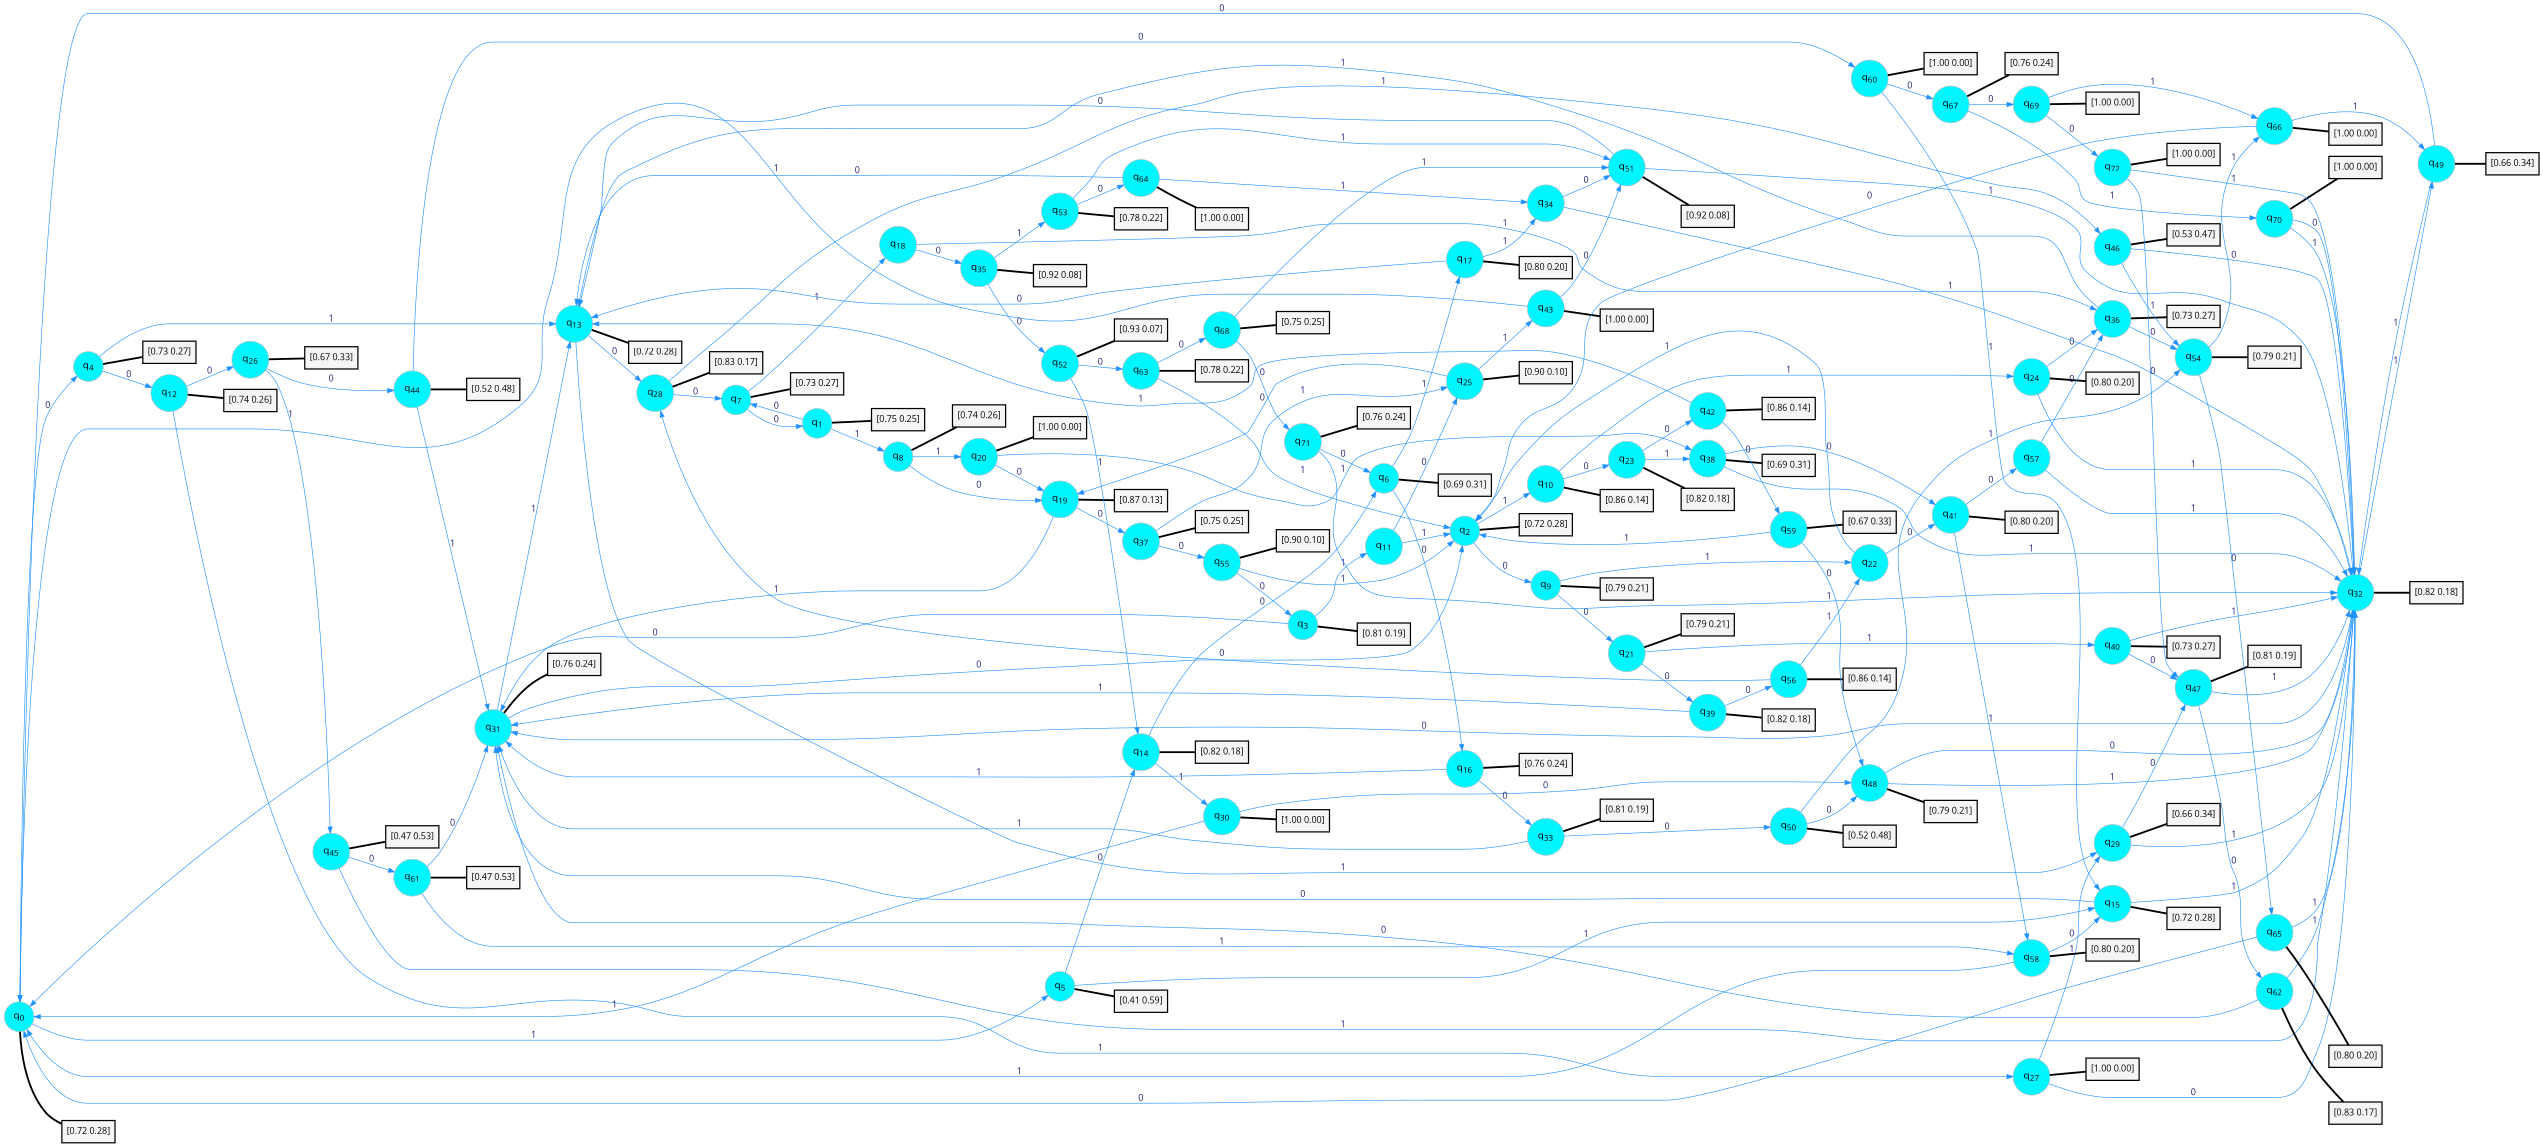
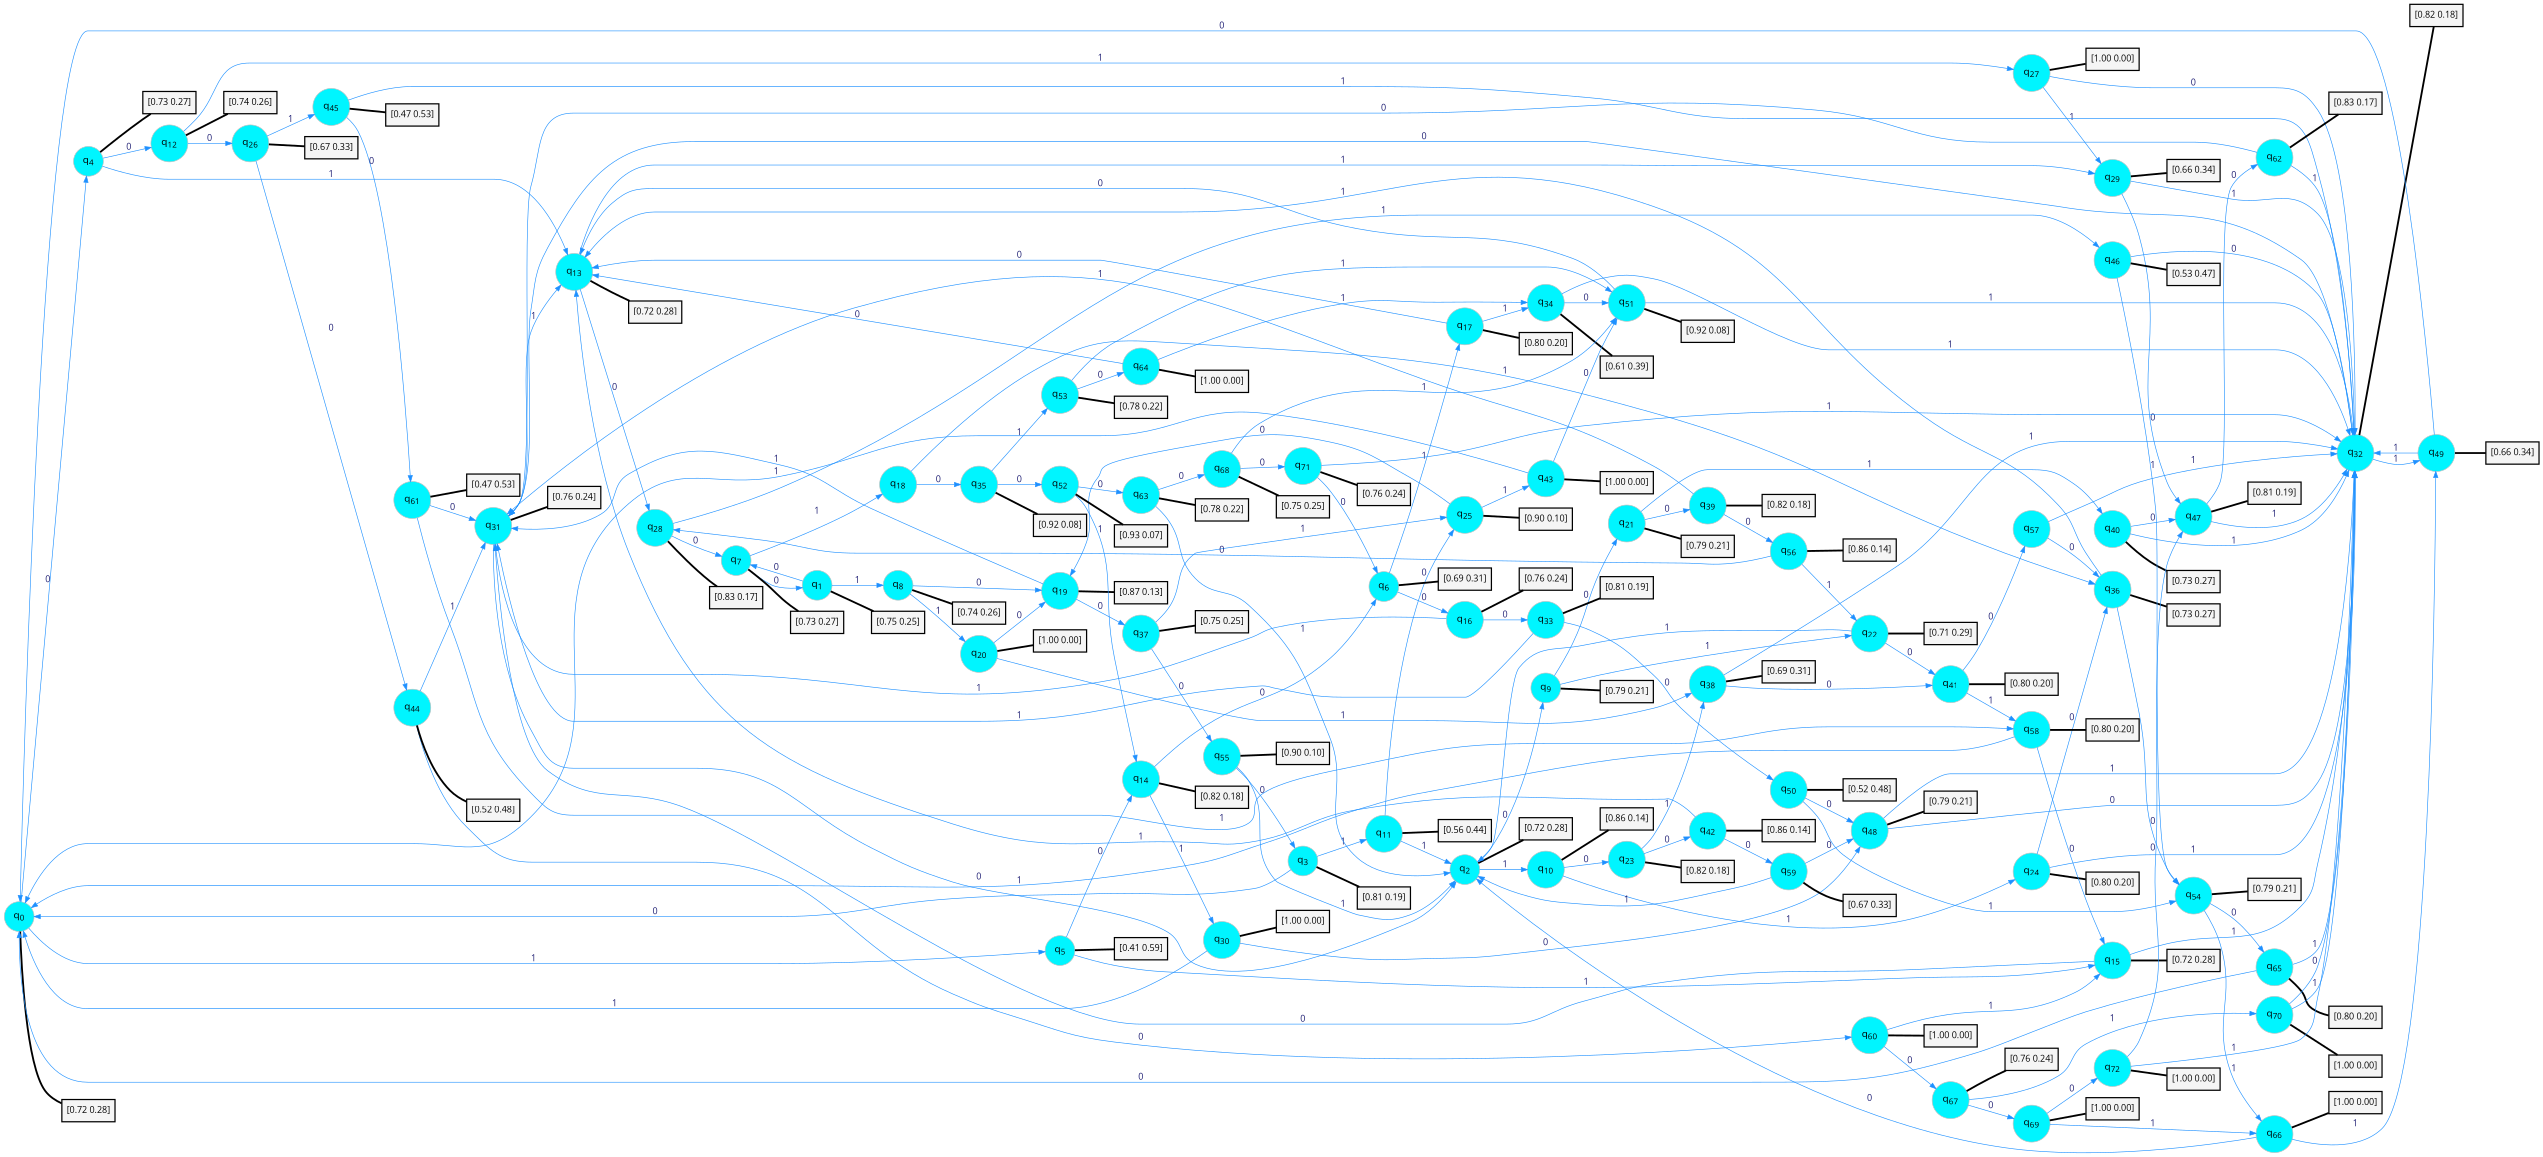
none -> (1627, 367)
none -> (1951, 633)
none -> (1465, 831)
